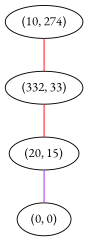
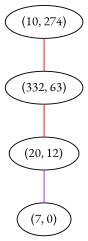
(44, 88) -> (44, 88)
(44, 154) -> (44, 154)
(44, 219) -> (44, 219)
